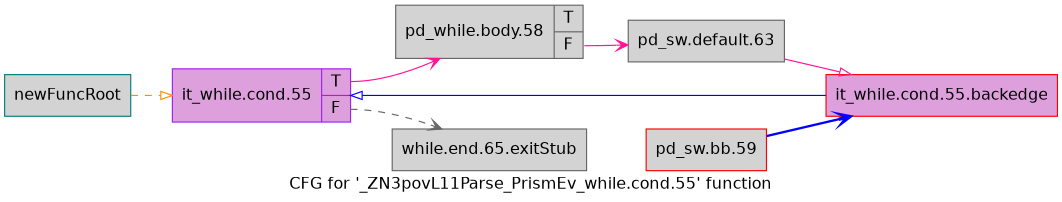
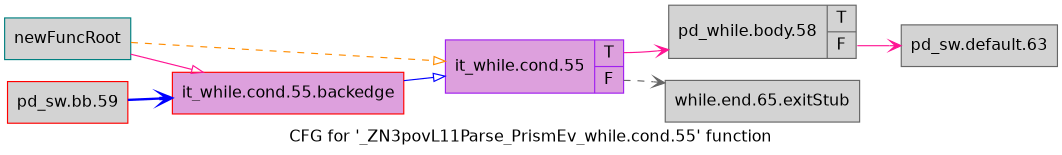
(812, 65) -> (161, 62)
